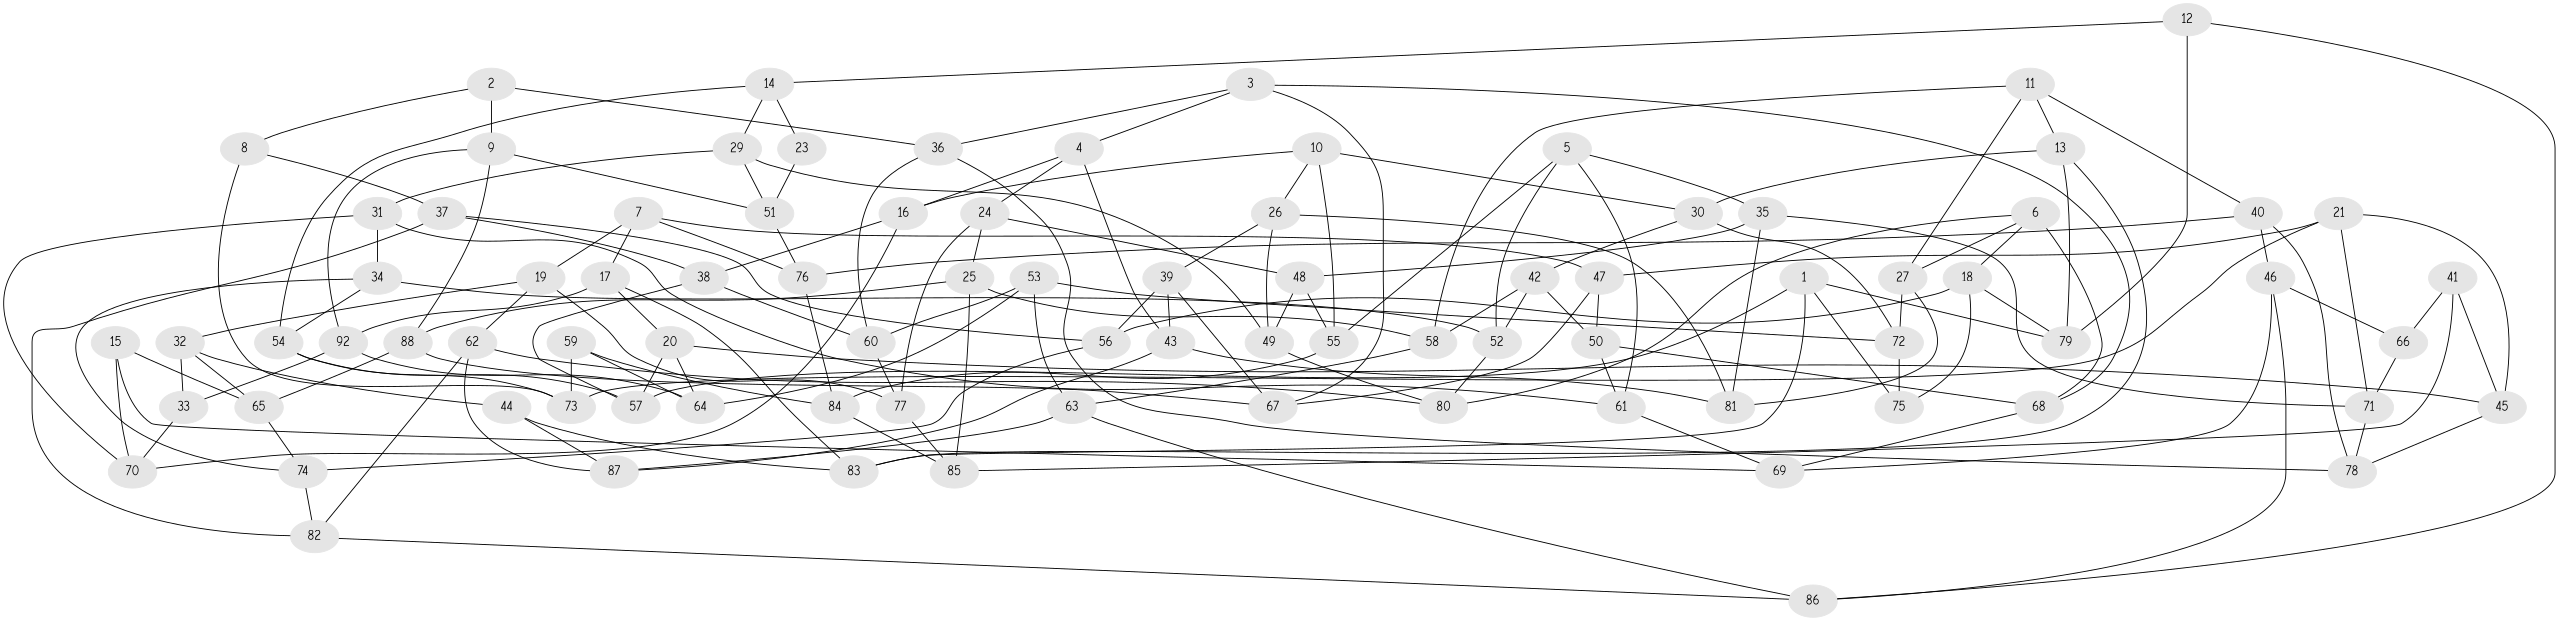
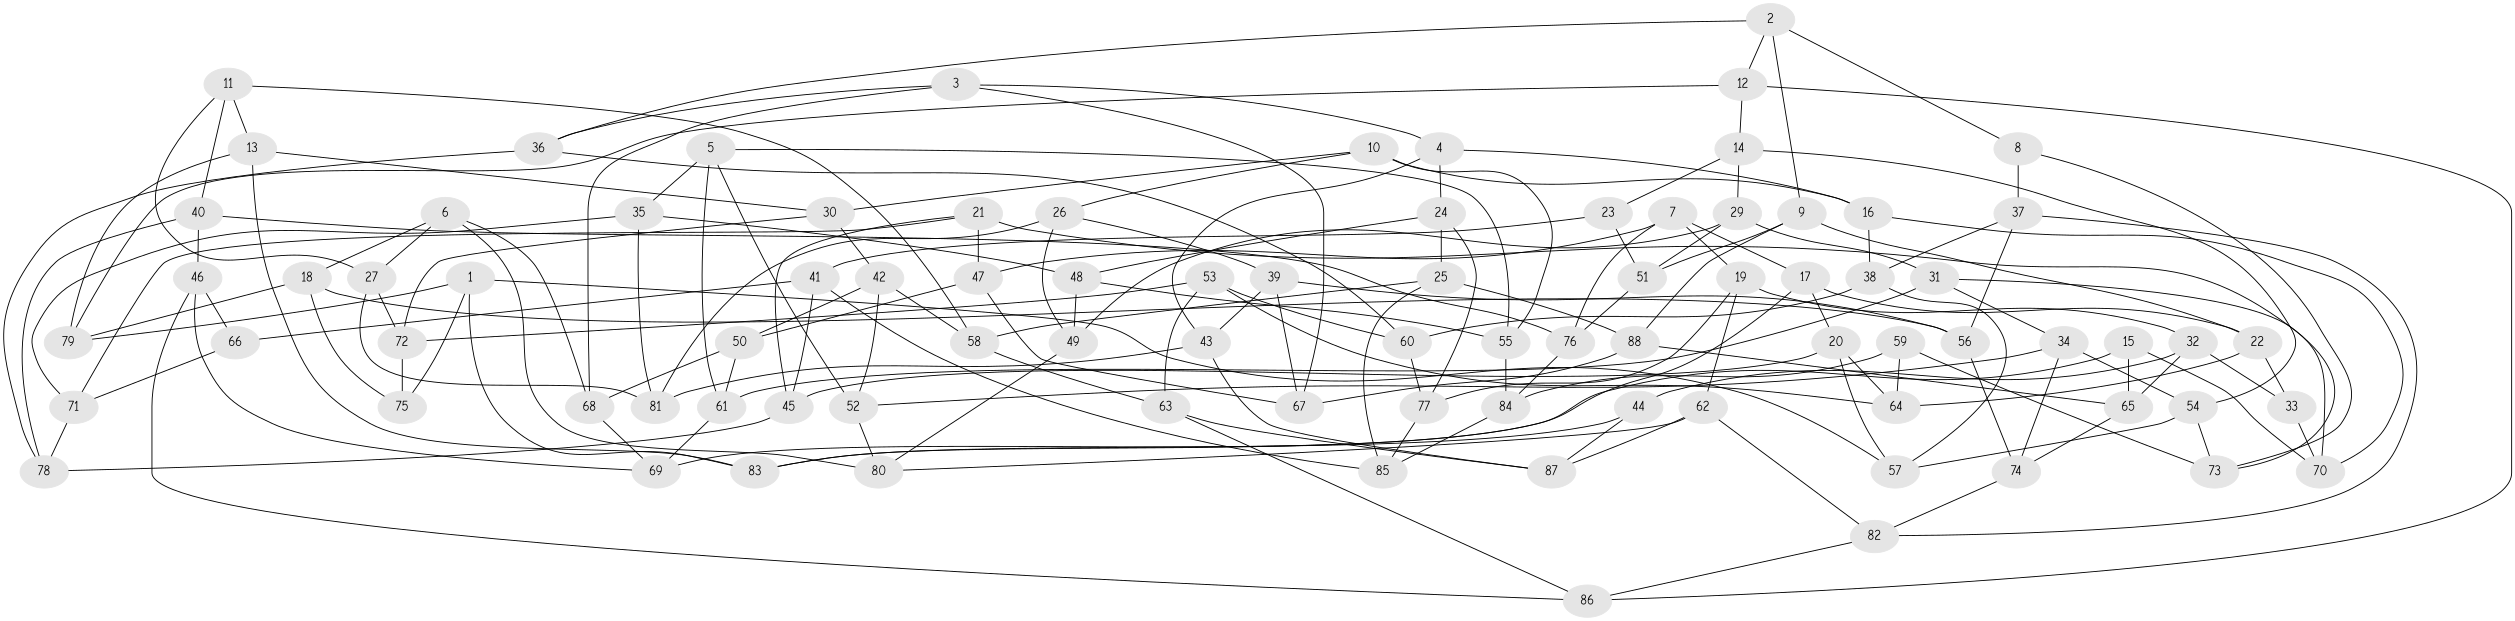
none -> (1757, 52)
none -> (1208, 237)
(343, 343) -> (2258, 343)
